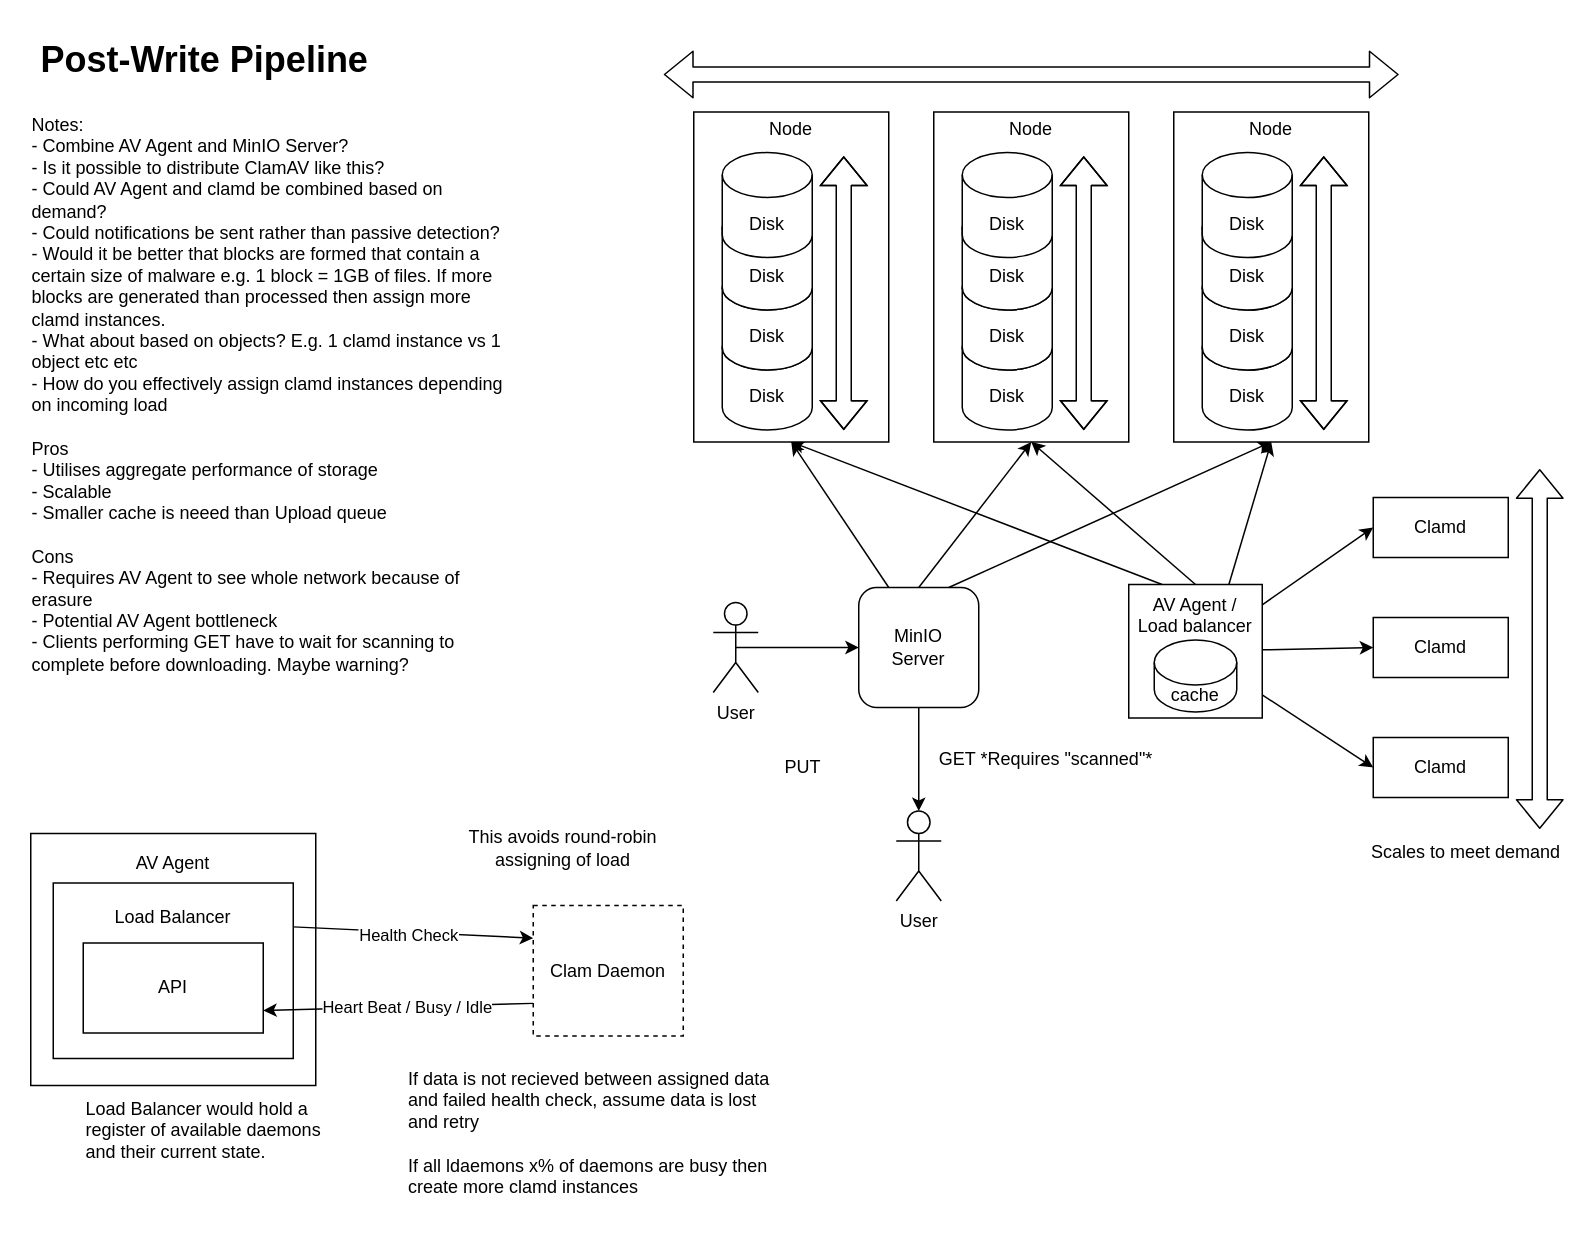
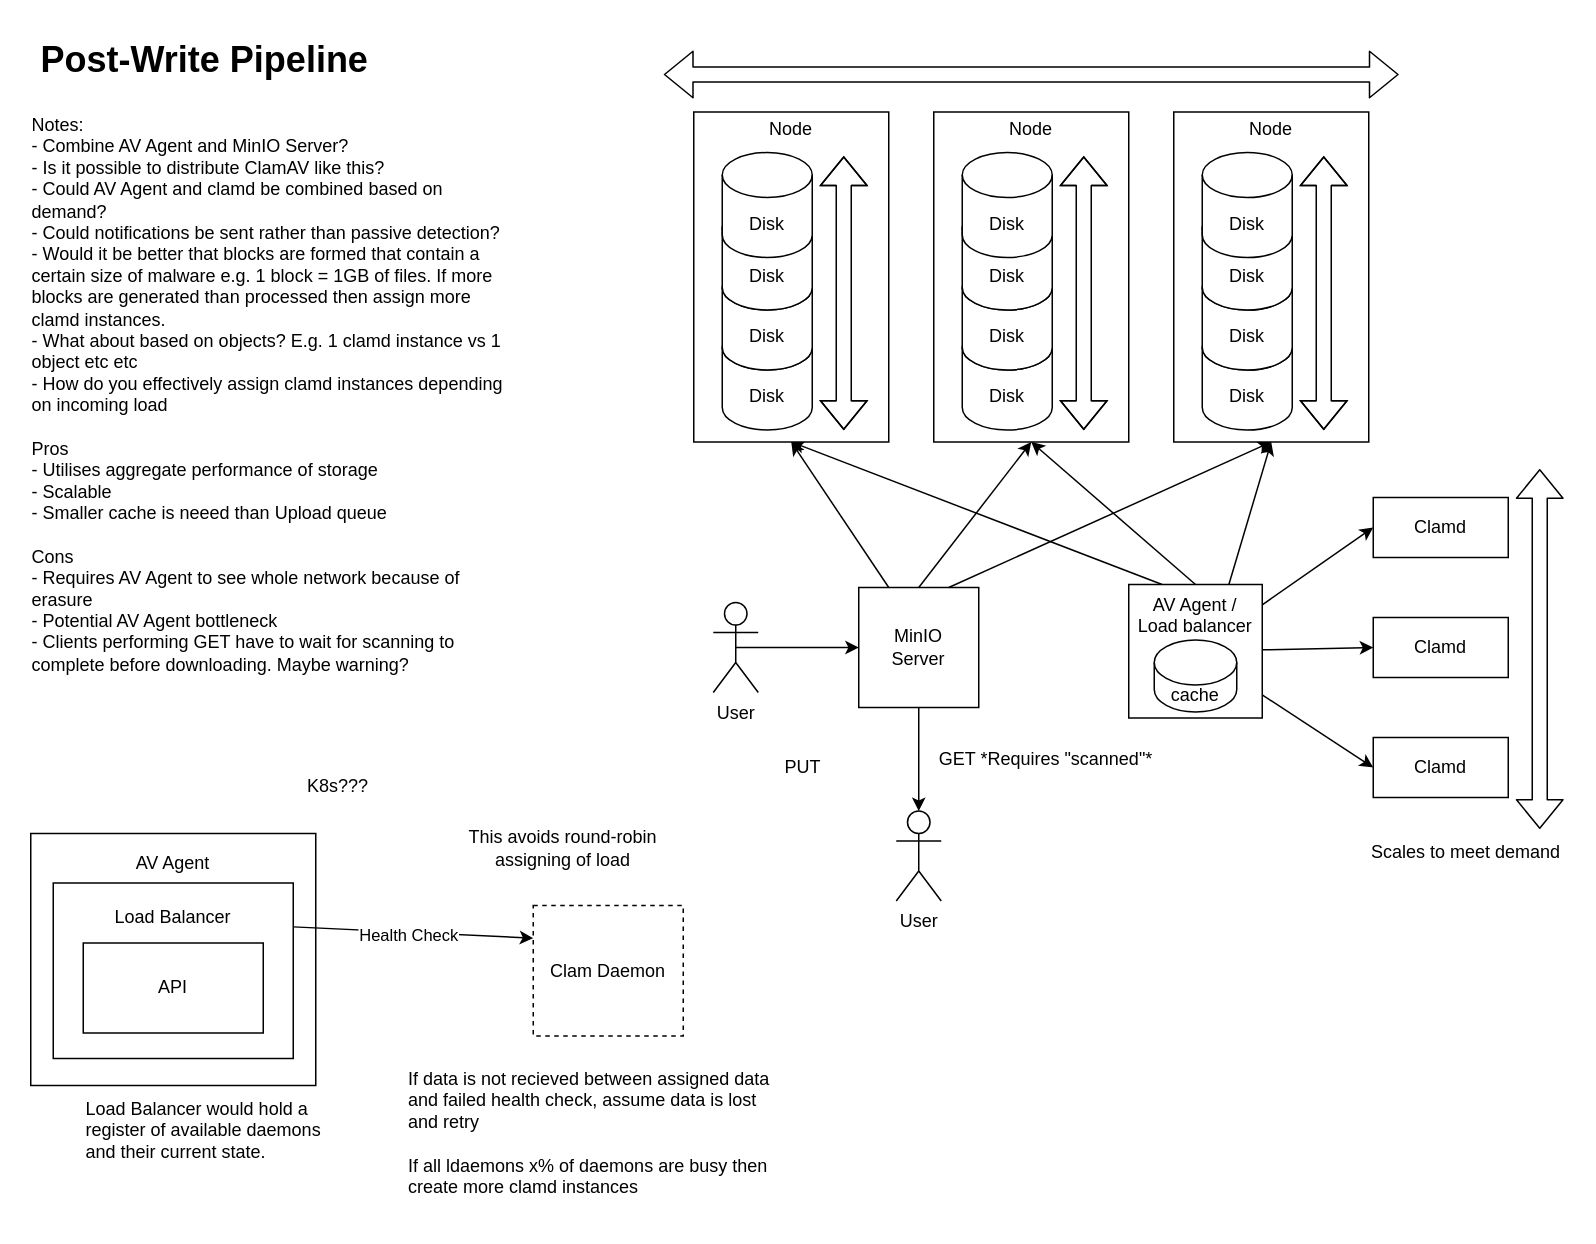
(919, 647) -> (919, 647)
none -> (338, 787)
(405, 1007) -> none
